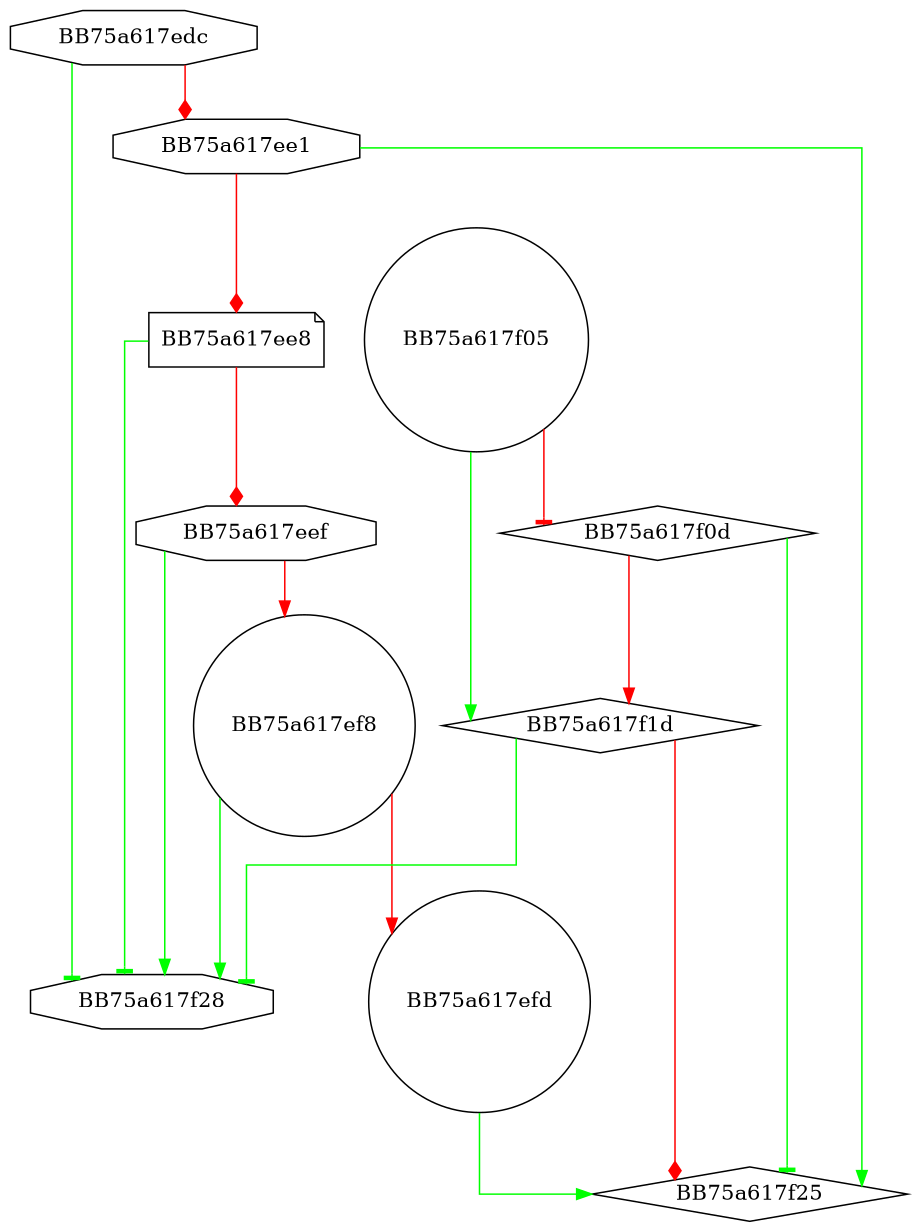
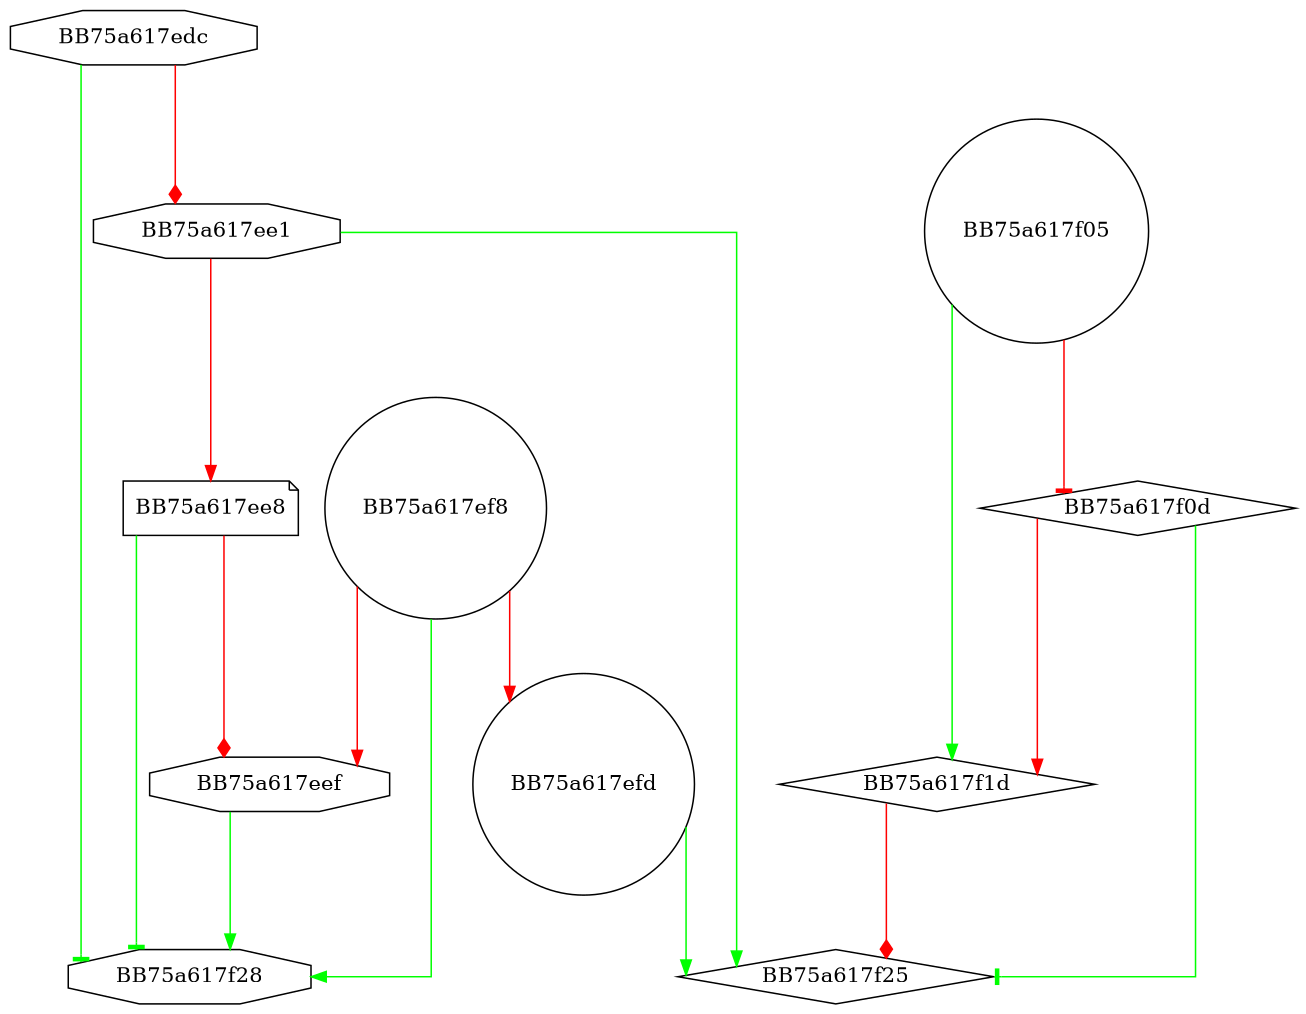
(236, 234) -> (211, 362)
(285, 581) -> (357, 668)
(401, 865) -> none
